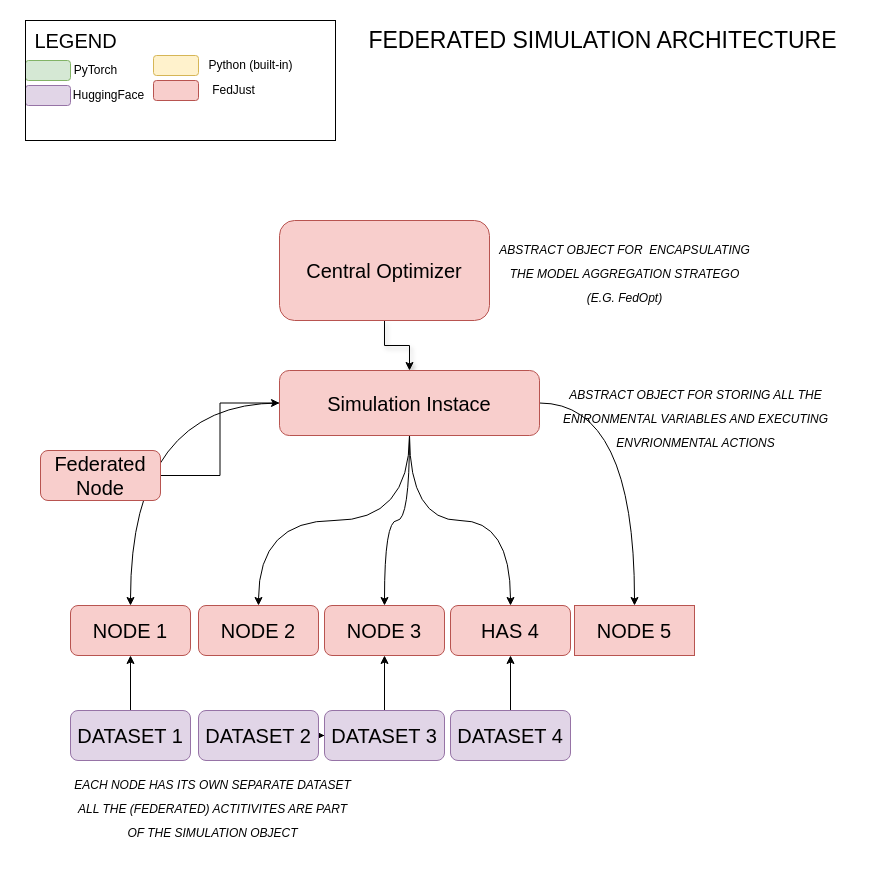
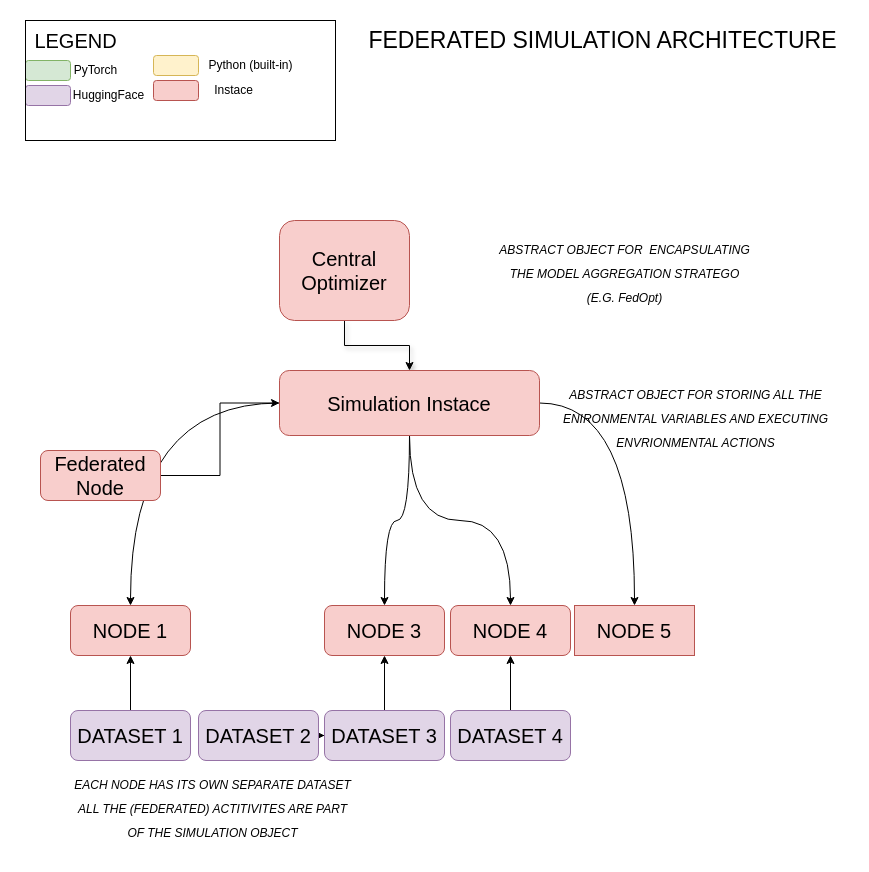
(234, 91) -> (234, 91)
(385, 271) -> (345, 271)
(326, 521) -> none
(259, 631) -> none
(511, 631) -> (511, 631)
